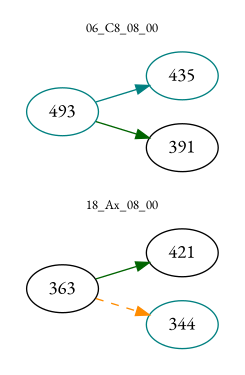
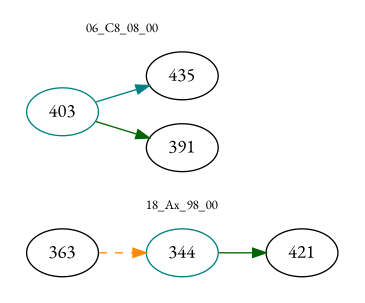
(182, 76) -> (182, 76)
(63, 112) -> (63, 112)
(122, 206) -> (182, 206)
(116, 273) -> (236, 253)
